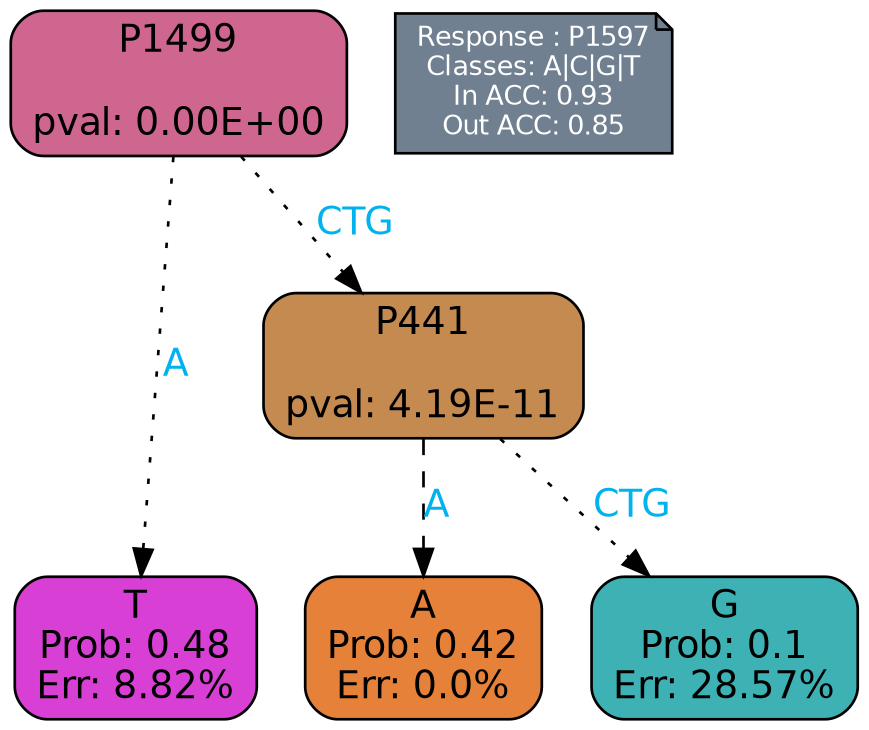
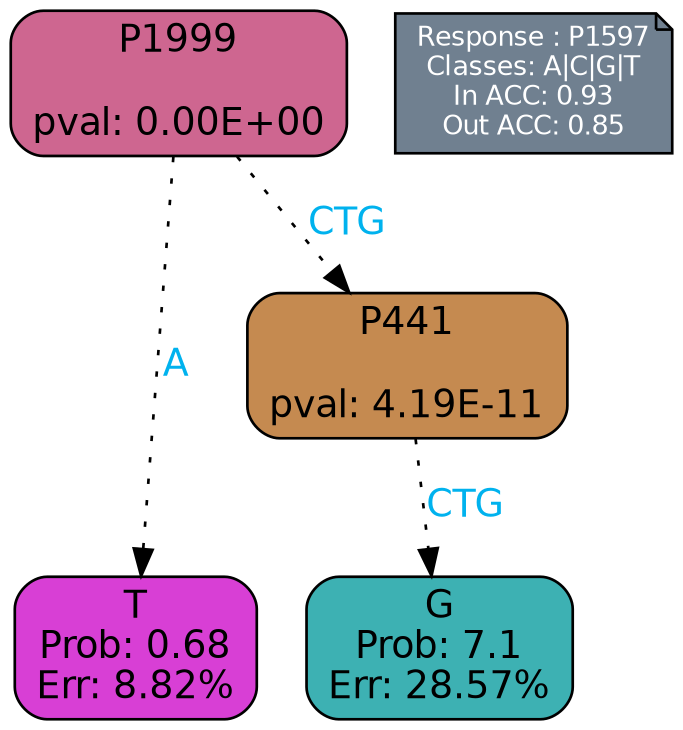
(179, 83) -> (179, 83)
(136, 648) -> (136, 648)
(423, 648) -> none
(725, 648) -> (440, 648)
